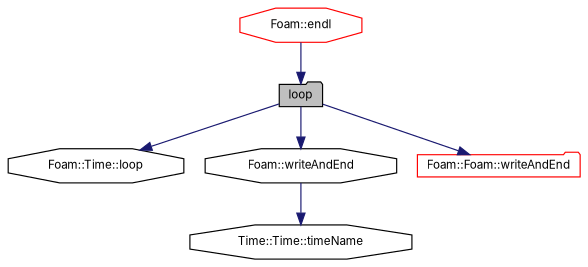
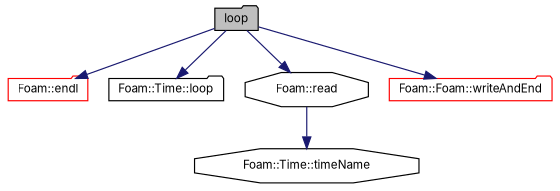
(301, 25) -> (48, 90)
(301, 57) -> (151, 51)
(96, 166) -> (166, 90)
(301, 166) -> (307, 90)
(301, 242) -> (307, 166)
